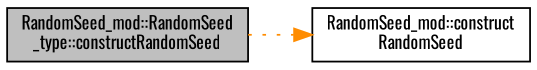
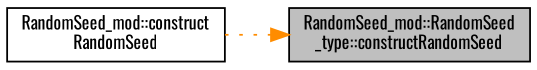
(271, 35) -> (248, 35)
